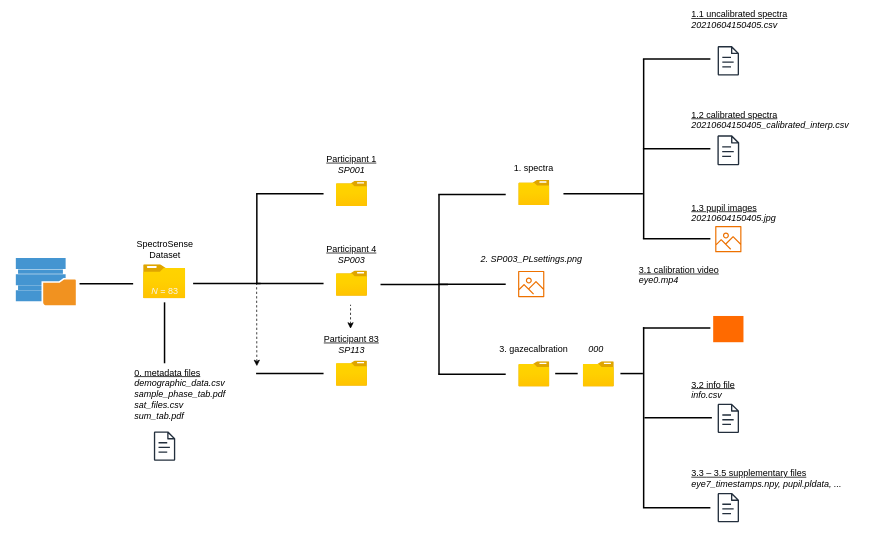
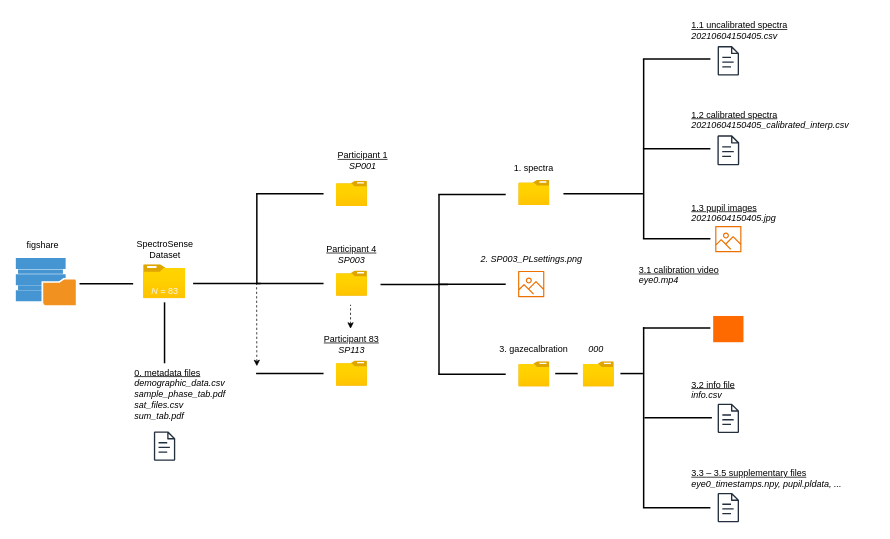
(773, 20) -> (773, 31)
(351, 165) -> (362, 161)
none -> (42, 246)
(770, 485) -> (770, 485)
